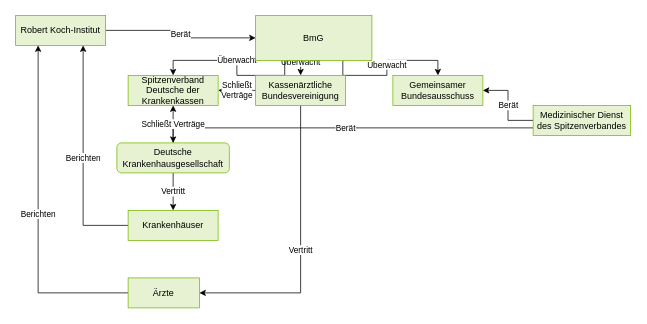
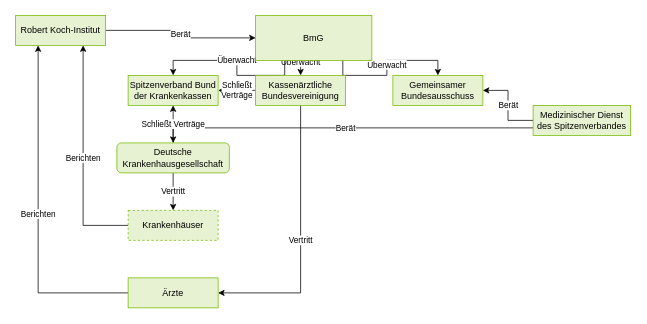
(173, 90) -> (173, 90)
(173, 225) -> (173, 225)
(164, 293) -> (173, 293)
